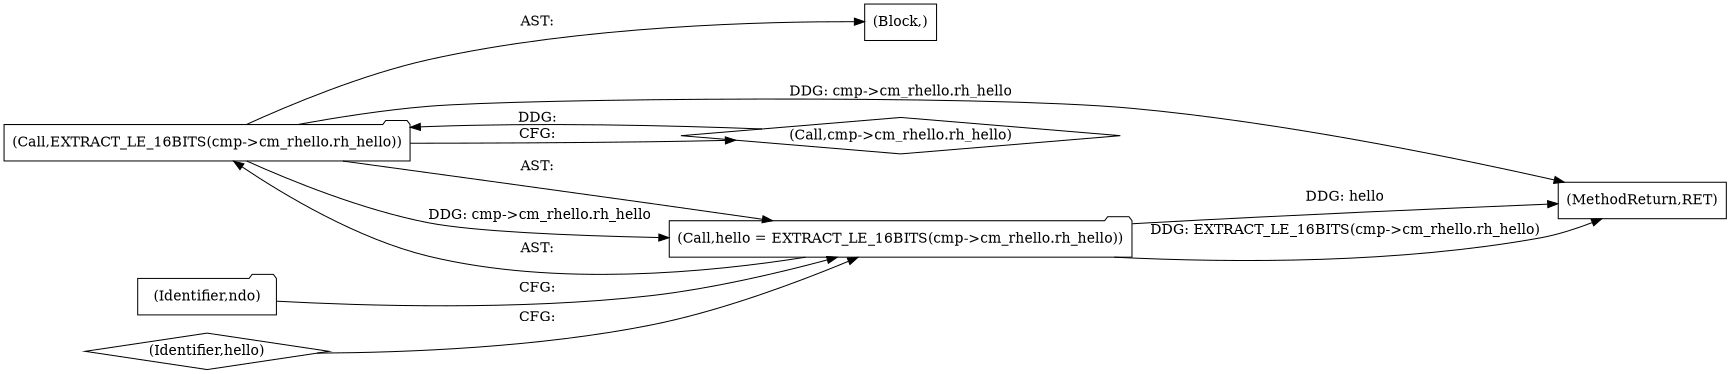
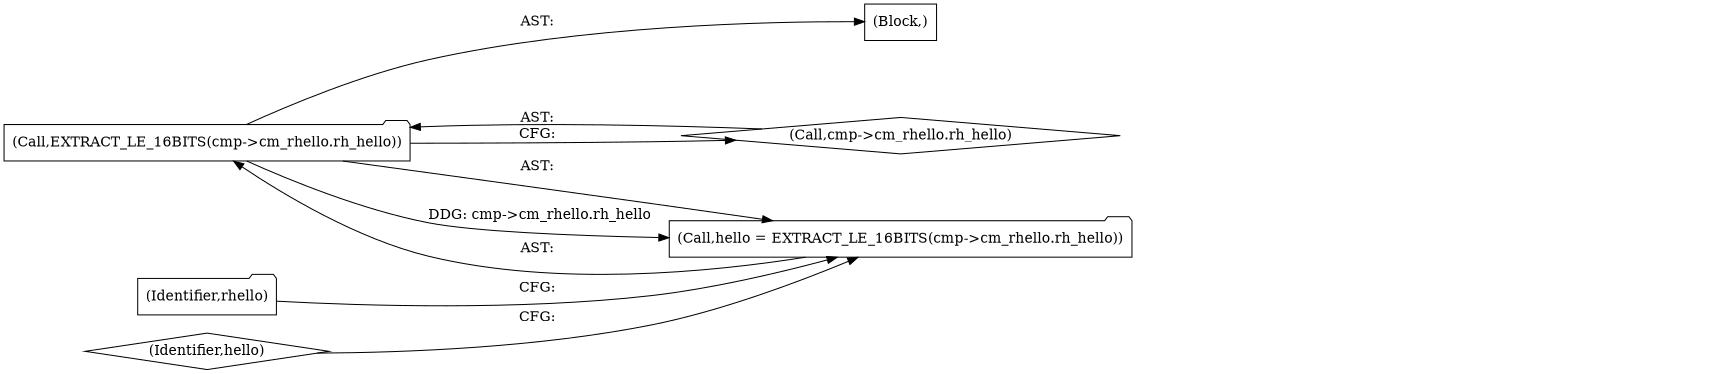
(540, 118) -> (540, 118)
(1642, 200) -> none
(207, 297) -> (207, 297)
